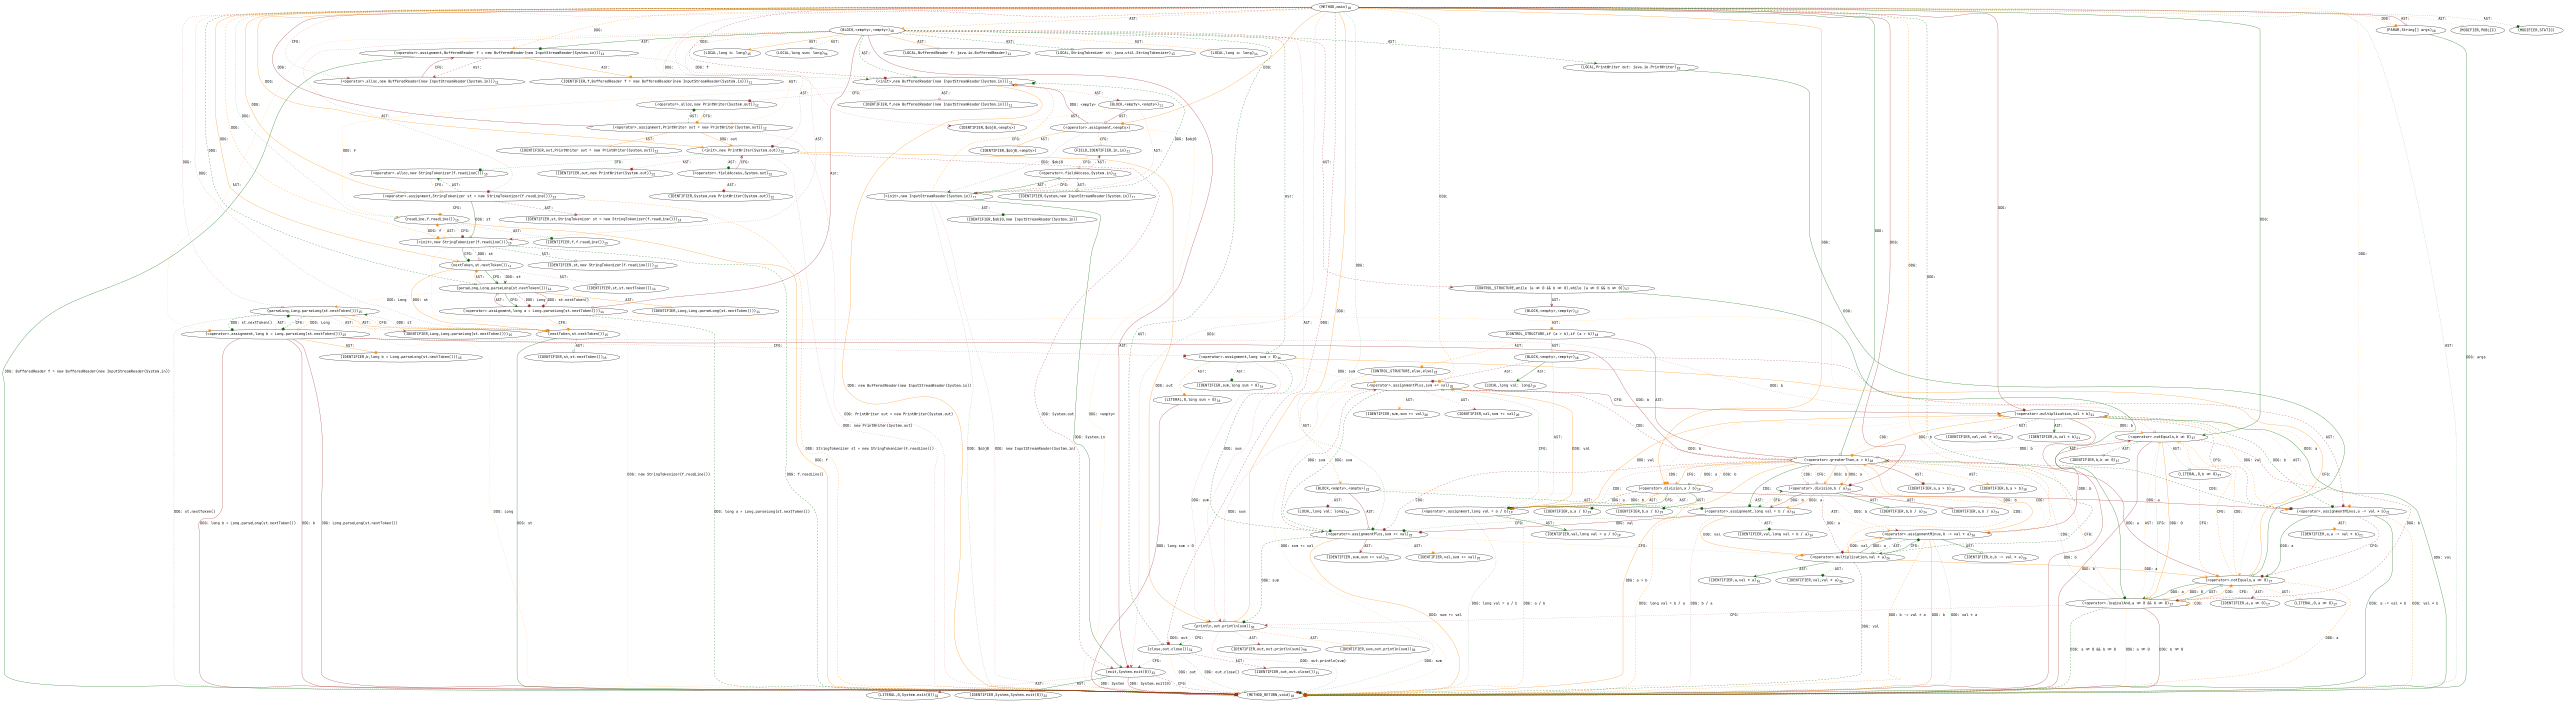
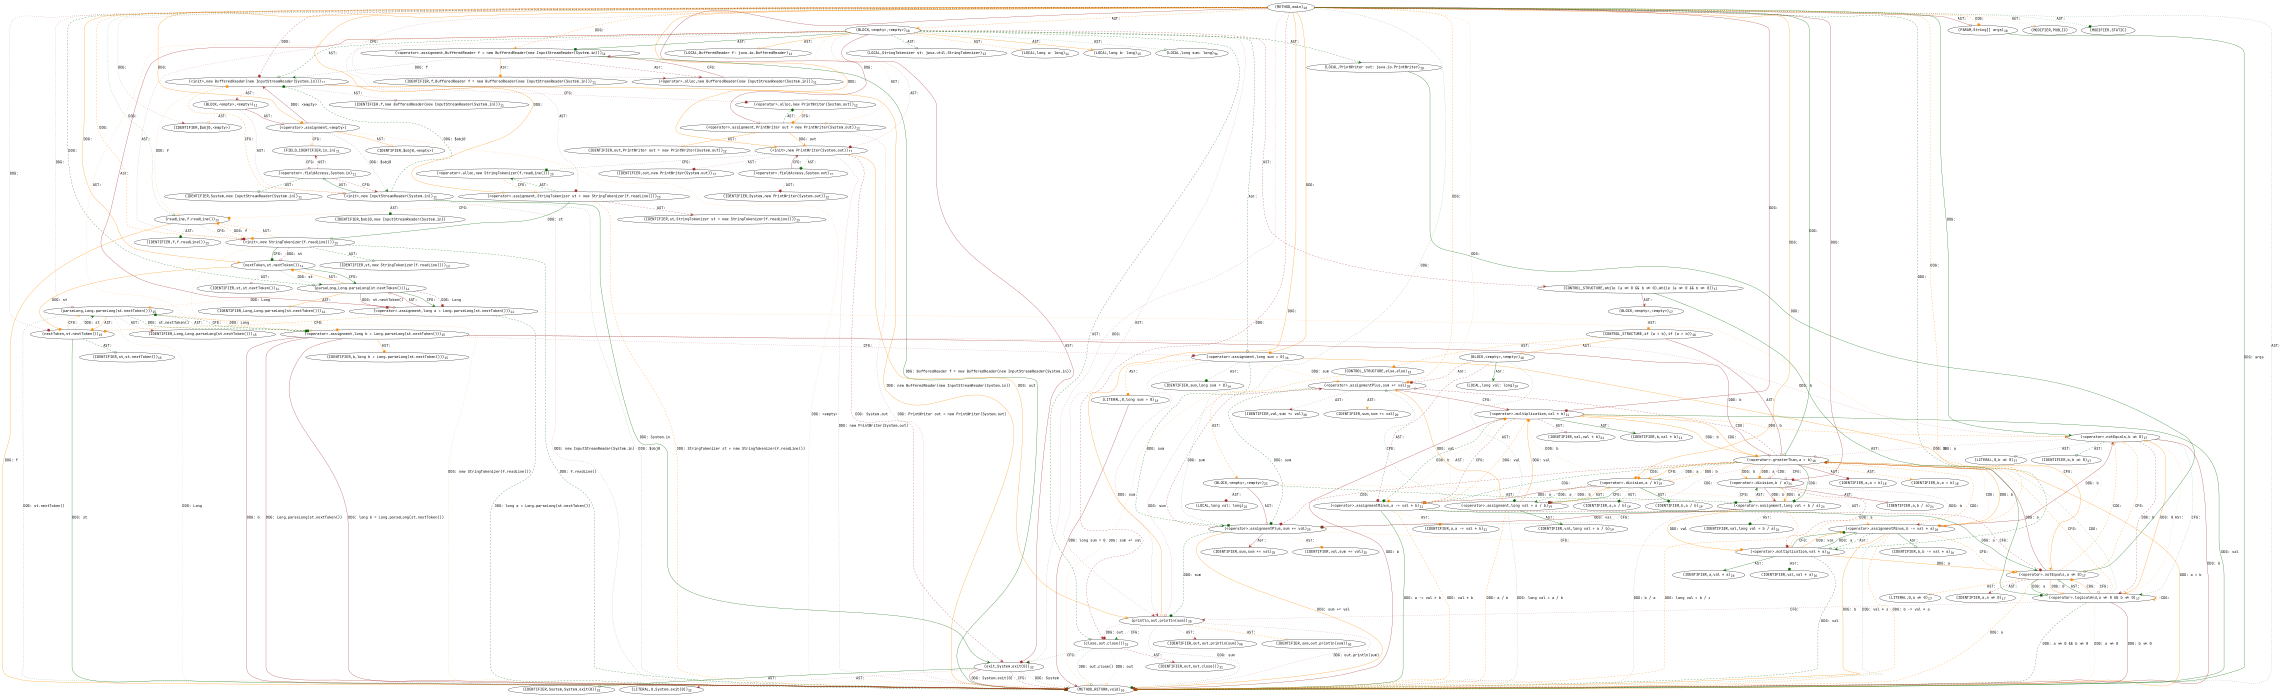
none -> (1306, 193)
(1920, 423) -> (1675, 420)
(1903, 512) -> none
(2200, 531) -> (1970, 548)
